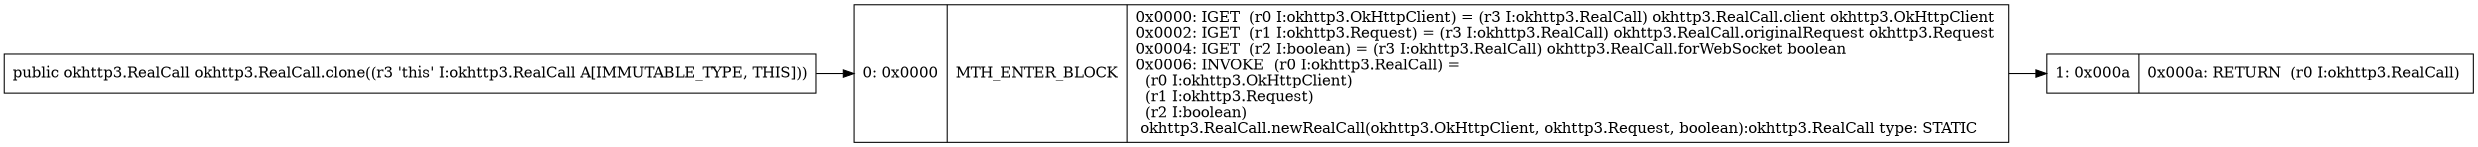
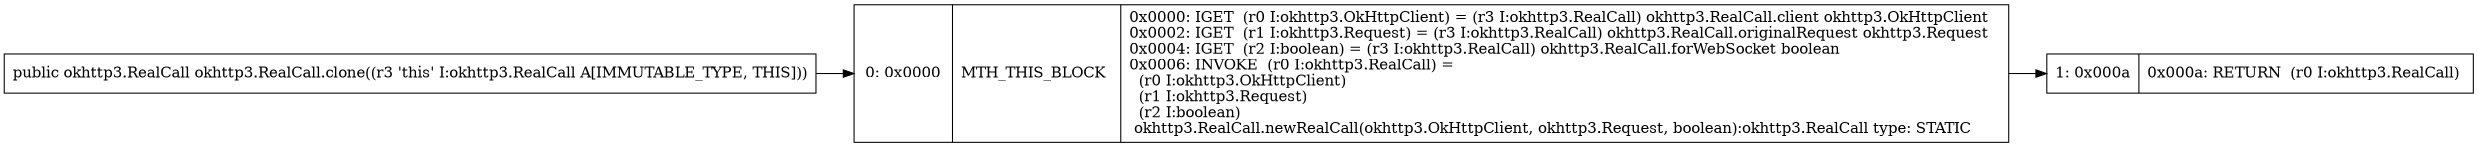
(1037, 73) -> (1033, 73)
